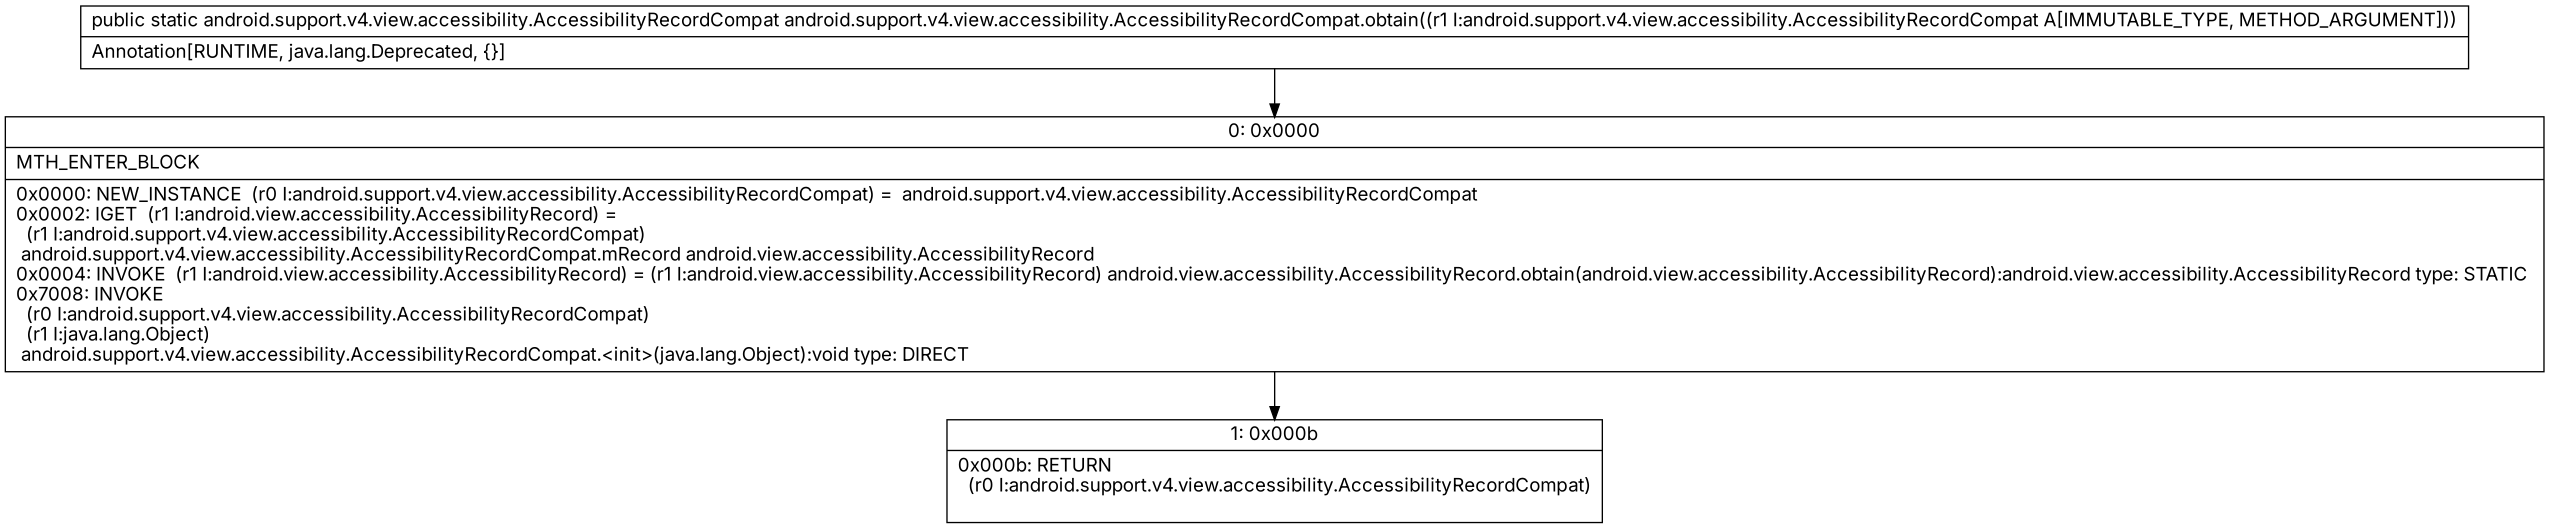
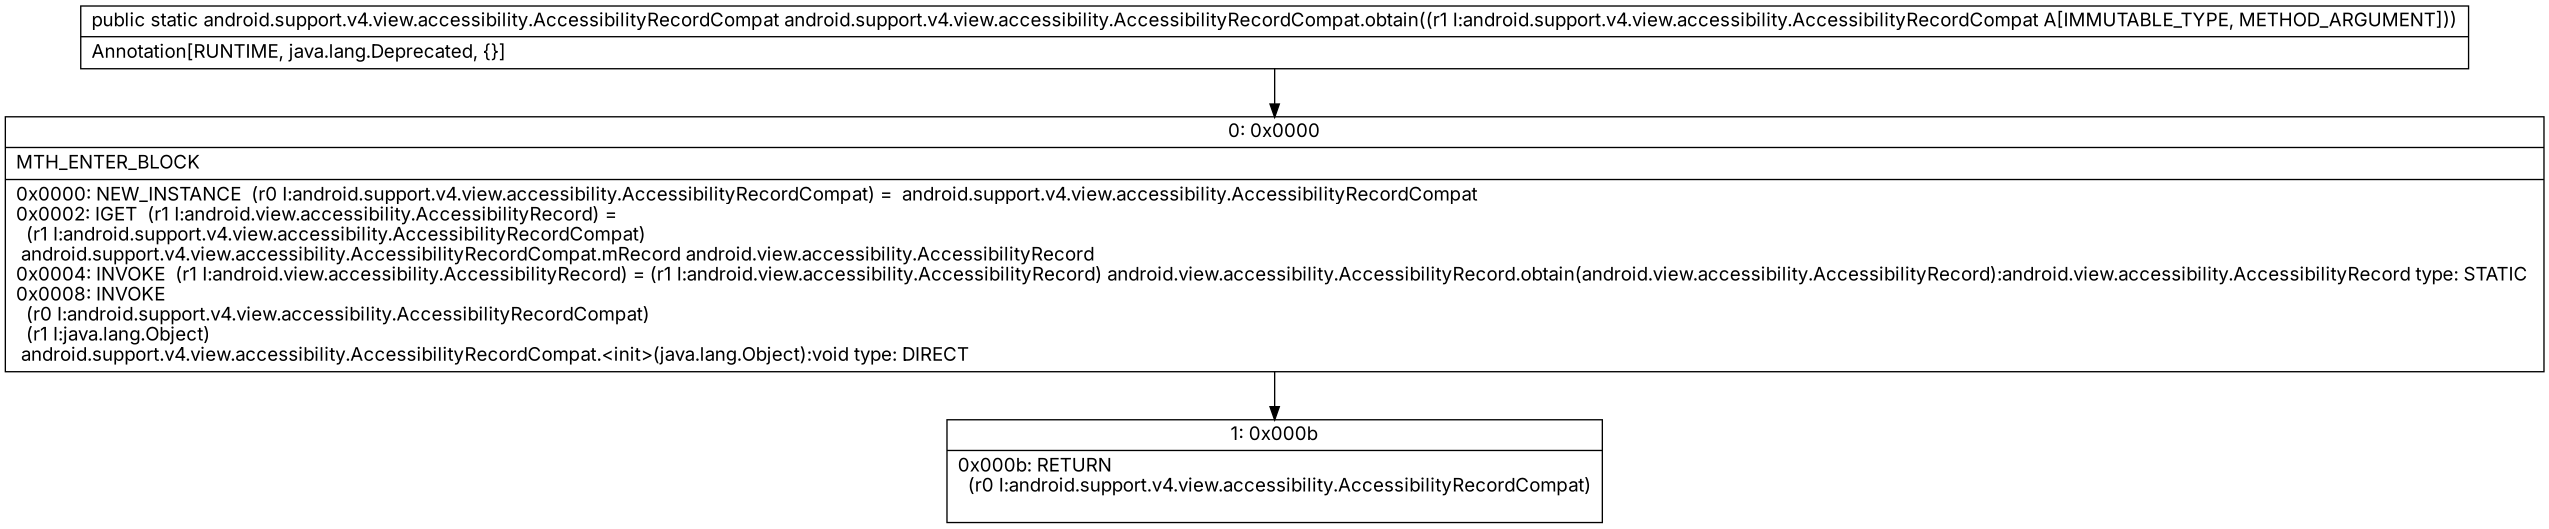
(95, 295) -> (96, 295)
